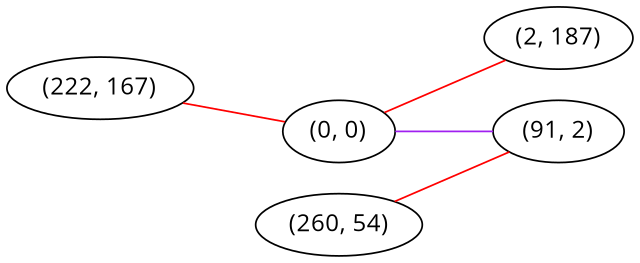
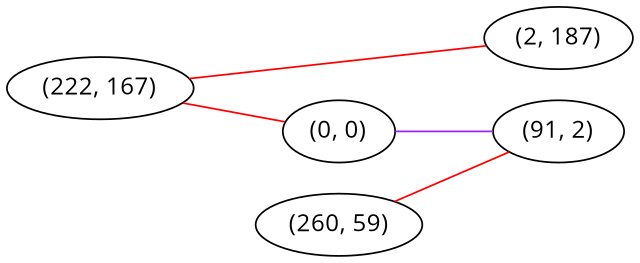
(445, 86) -> (338, 62)
(339, 225) -> (339, 225)
